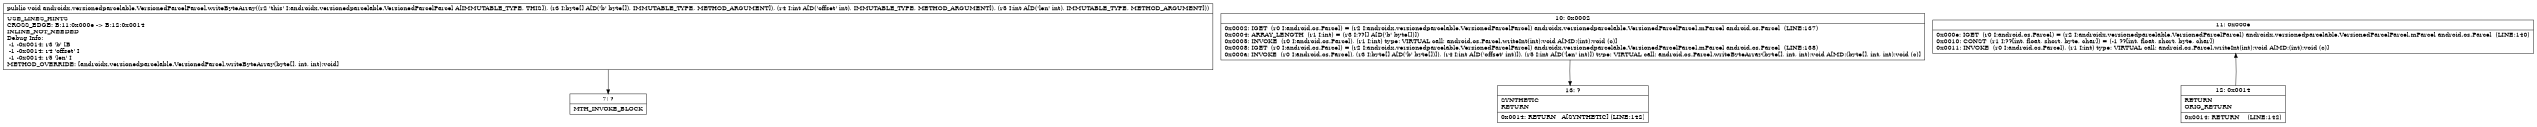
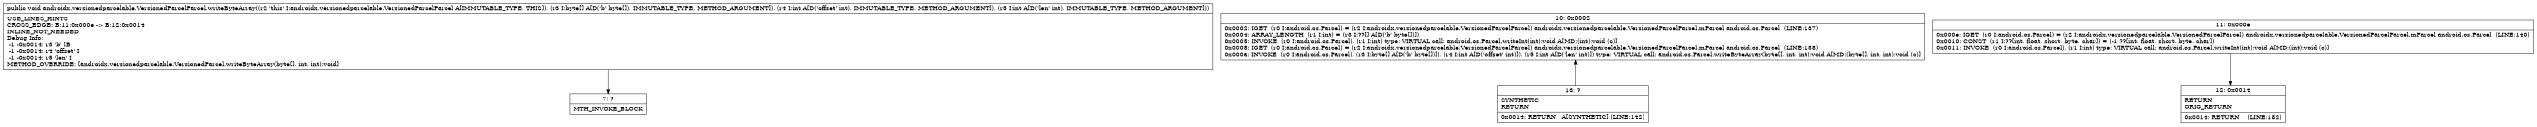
(1570, 71) -> (1576, 75)
(2236, 72) -> (2230, 67)
(2233, 117) -> (2233, 117)
